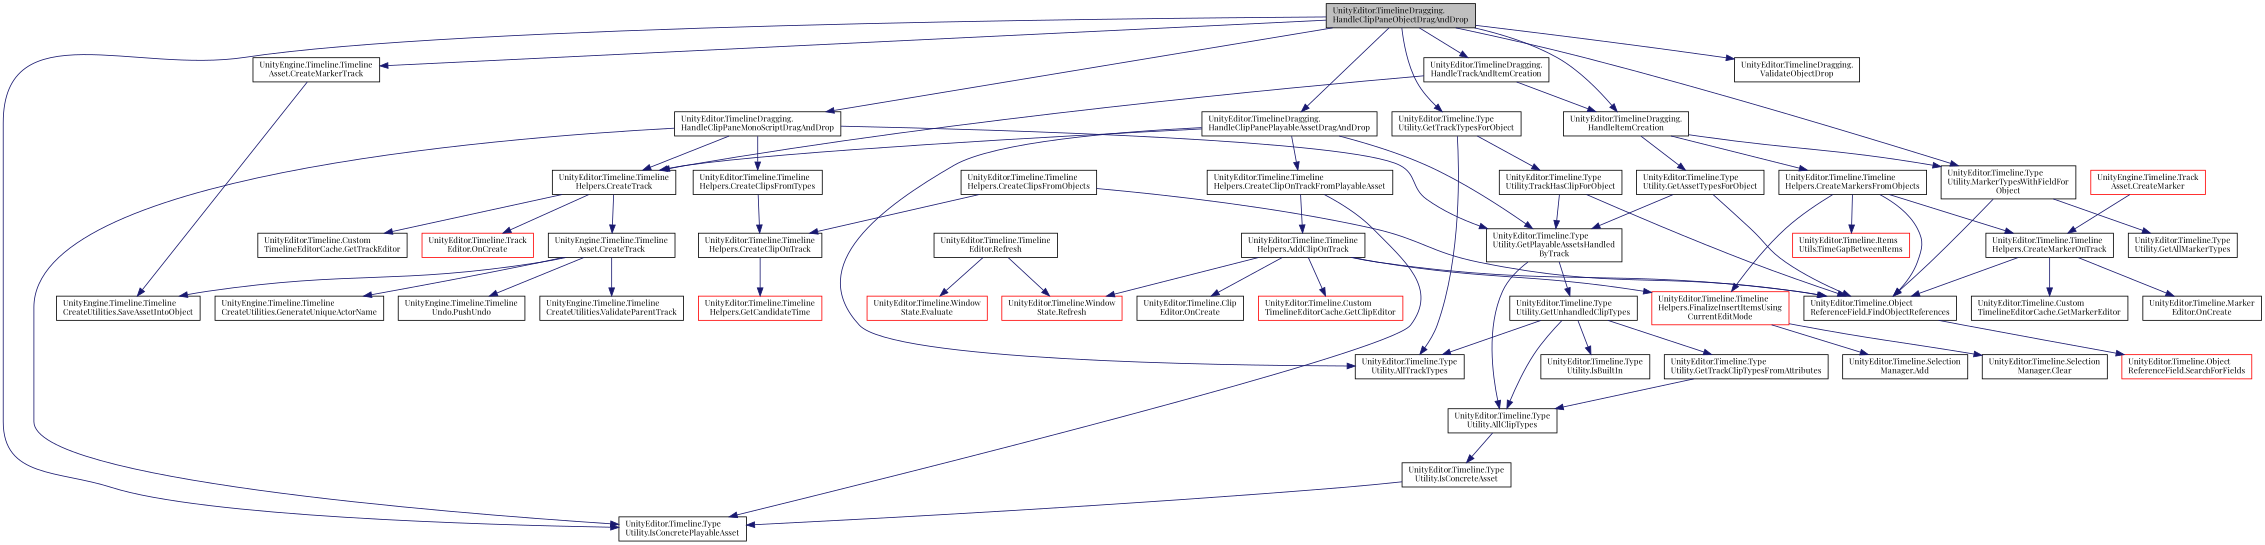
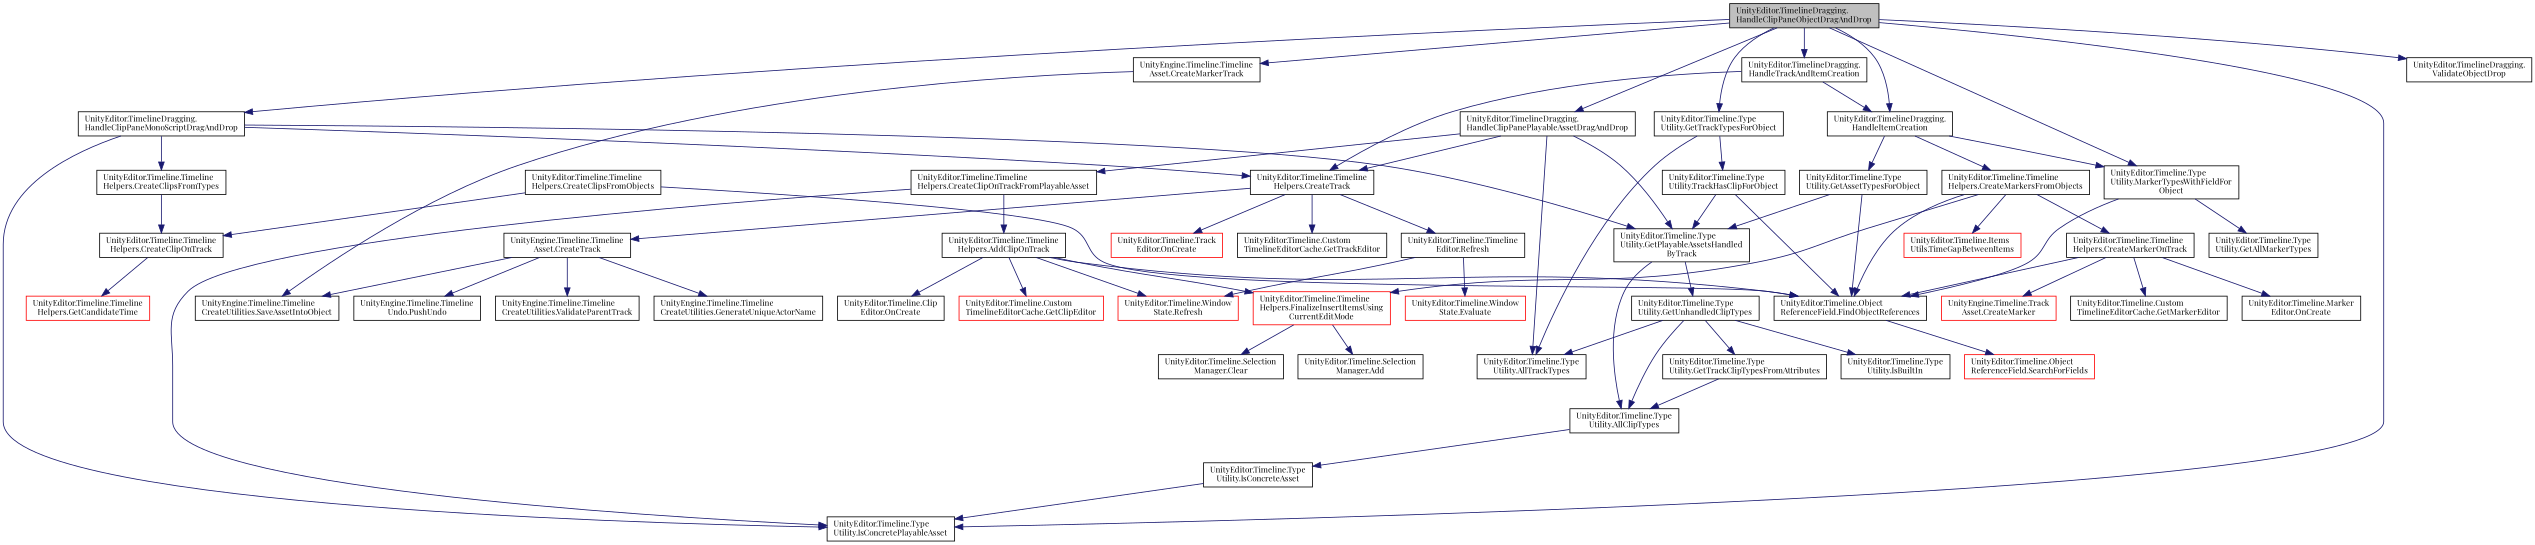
(2104, 211) -> (2068, 275)
none -> (1384, 212)
